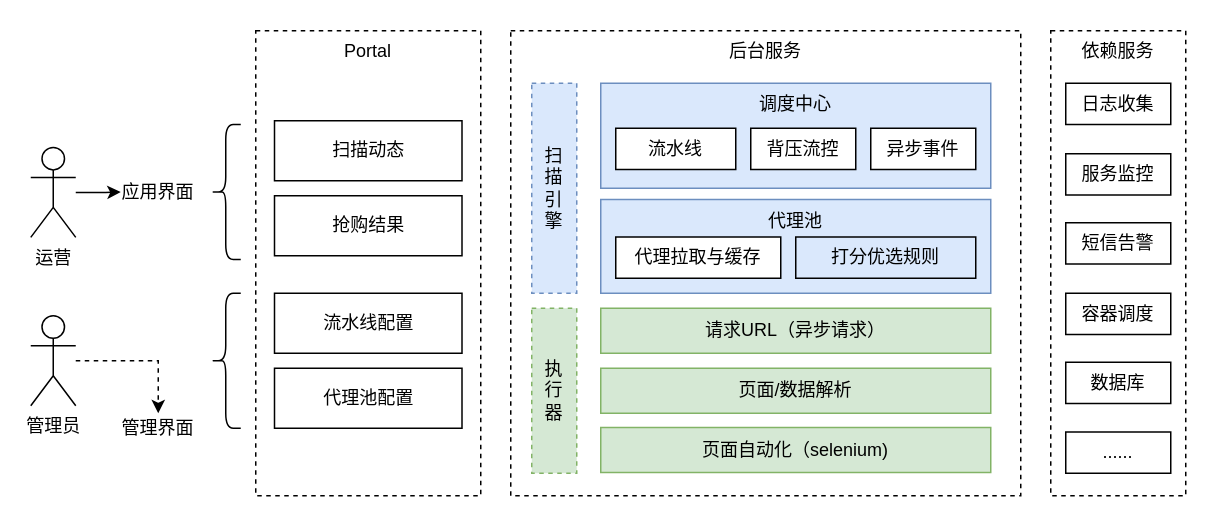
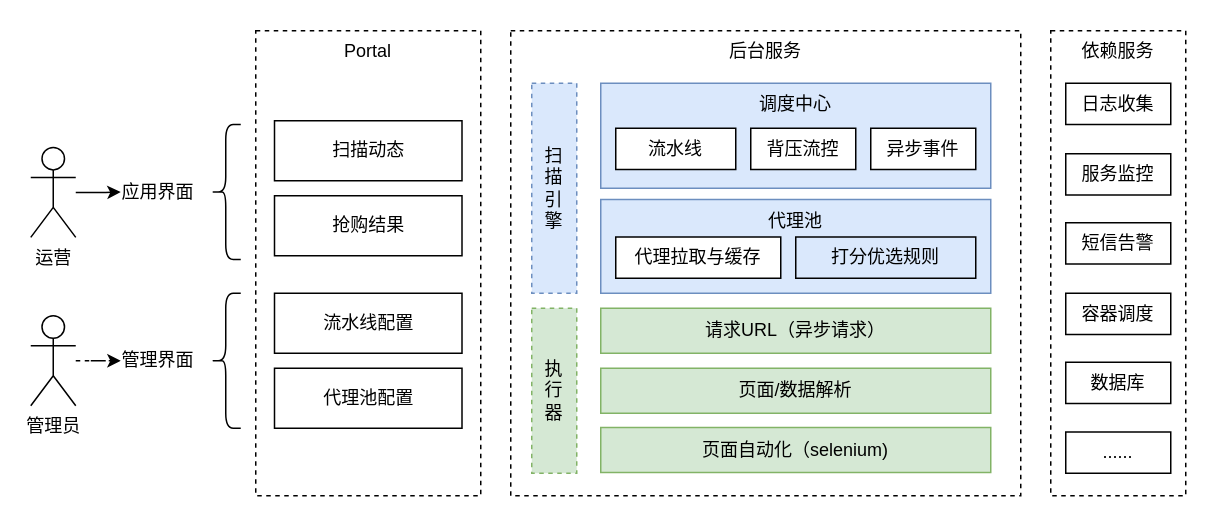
(158, 428) -> (158, 361)
